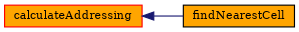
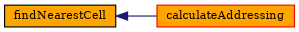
(169, 16) -> (142, 16)
